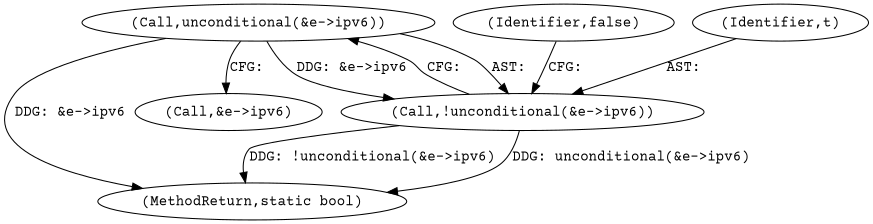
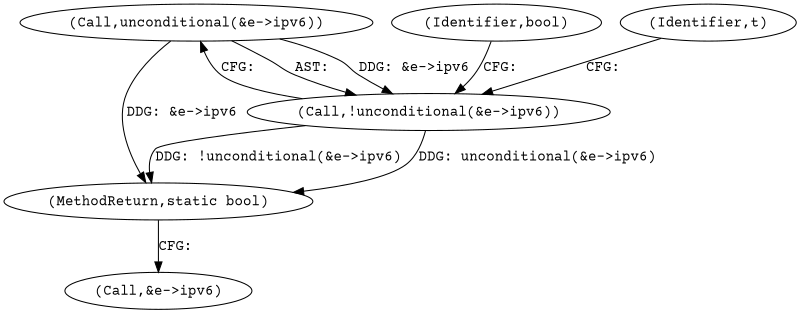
(564, 23) -> (497, 23)
(229, 61) -> (158, 241)
(688, 67) -> (608, 67)
